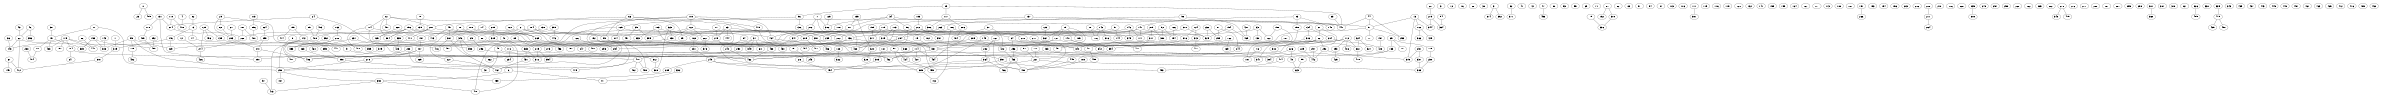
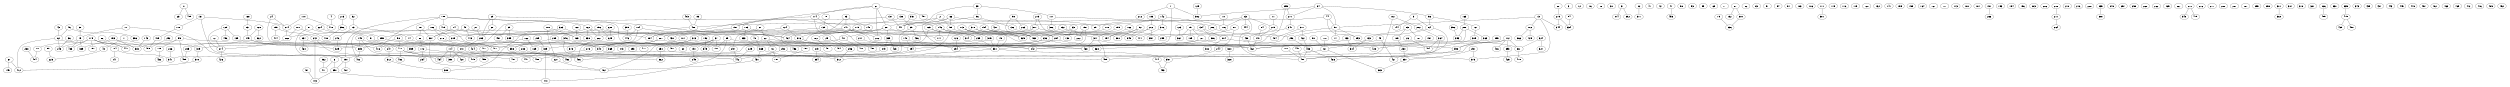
(265, 42) -> (500, 42)
(1291, 53) -> (116, 43)
(961, 64) -> none
(1425, 65) -> (1404, 54)
